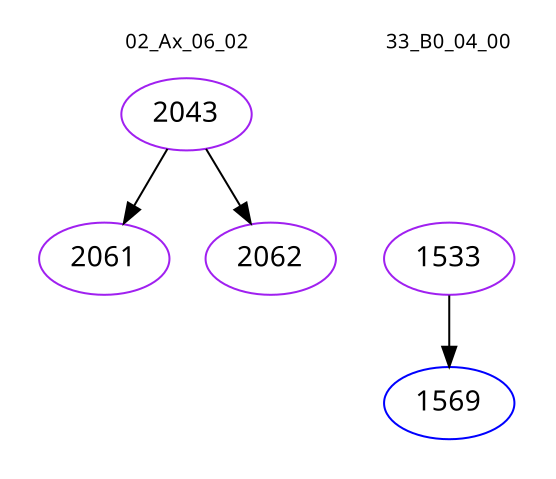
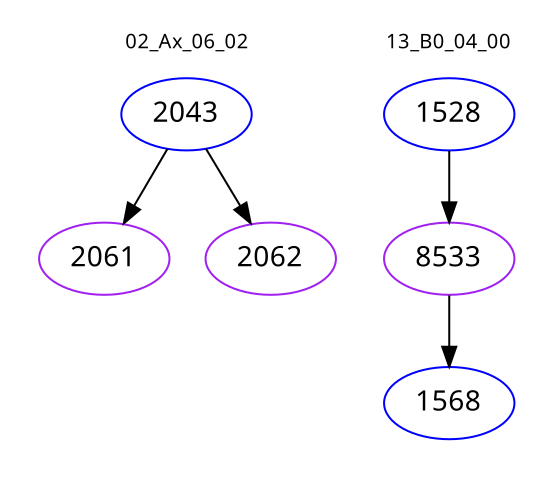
(449, 43) -> (449, 43)
(187, 114) -> (187, 114)
none -> (449, 114)
(449, 259) -> (449, 259)
(449, 403) -> (449, 403)
